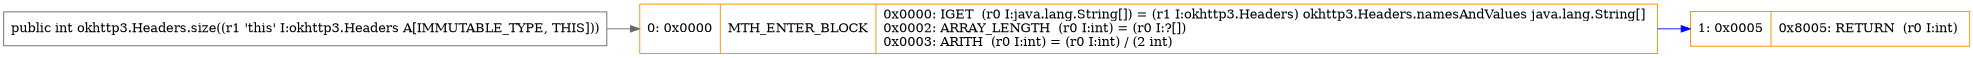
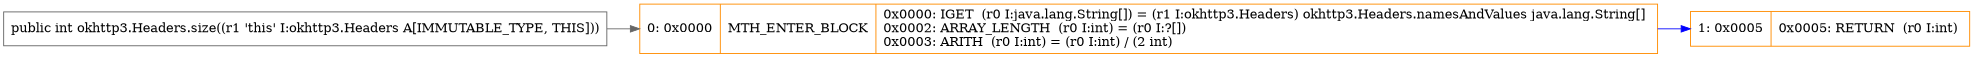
(1870, 28) -> (1870, 28)
